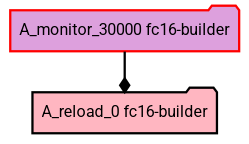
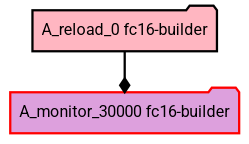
(125, 65) -> (125, 65)
